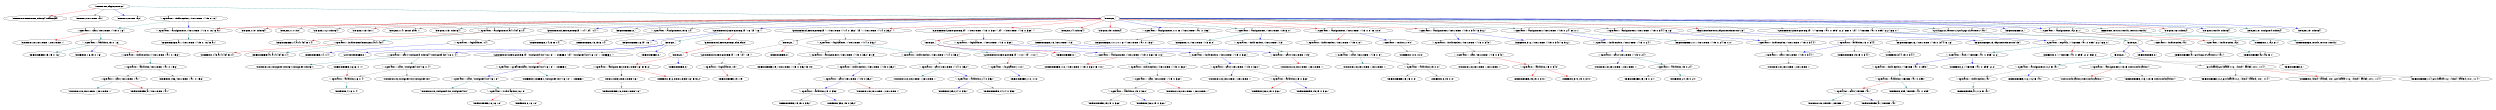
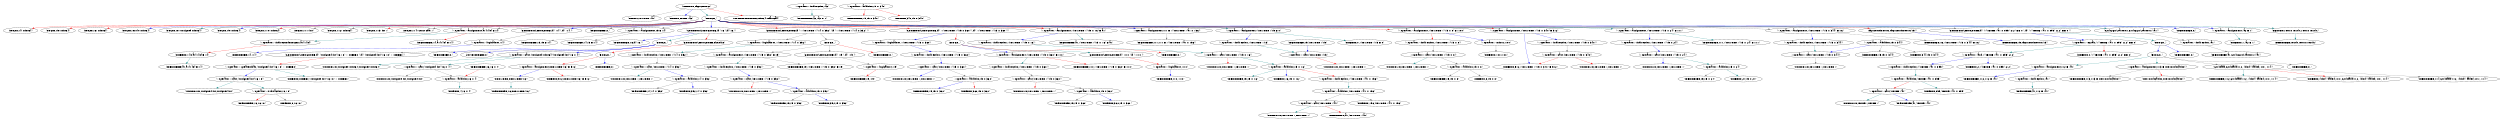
(189, 24) -> (1041, 37)
(448, 31) -> none
(2154, 37) -> none
(314, 49) -> (189, 60)
(1509, 61) -> (1550, 61)
